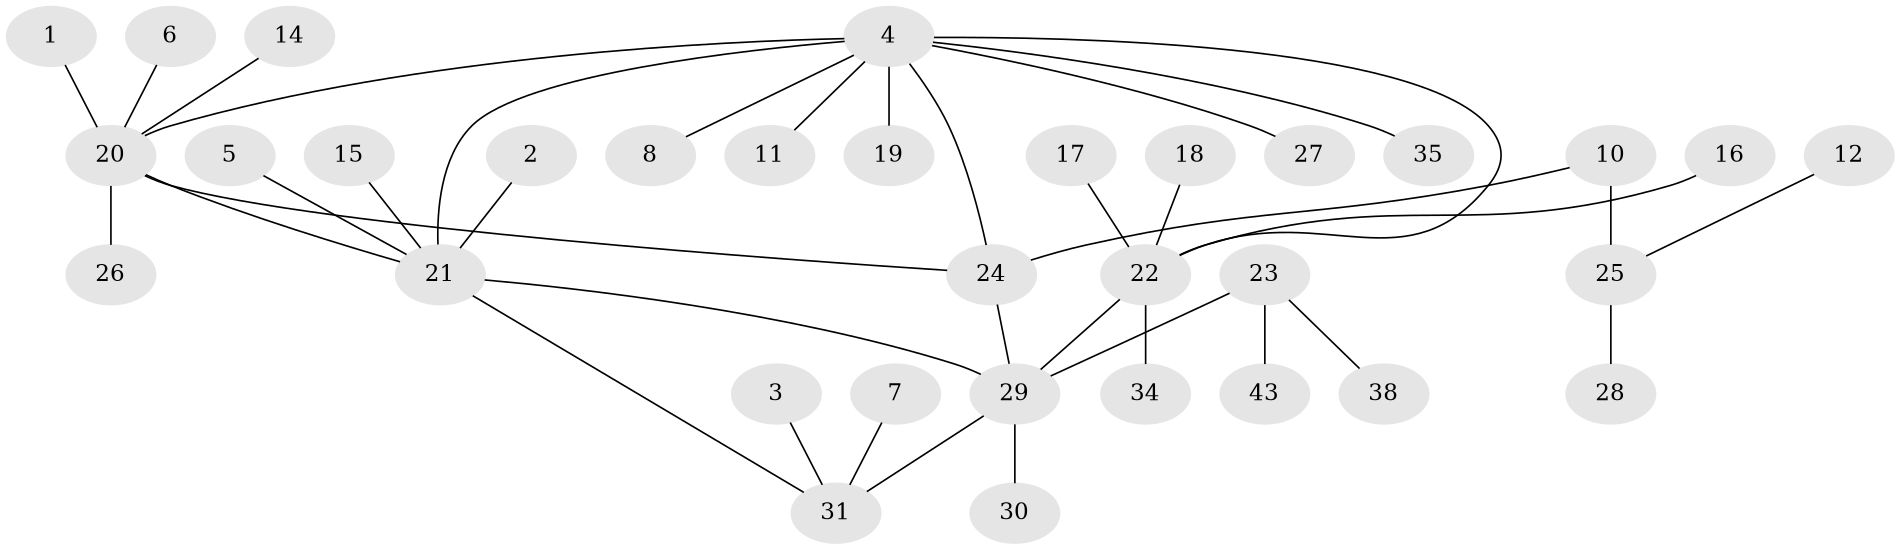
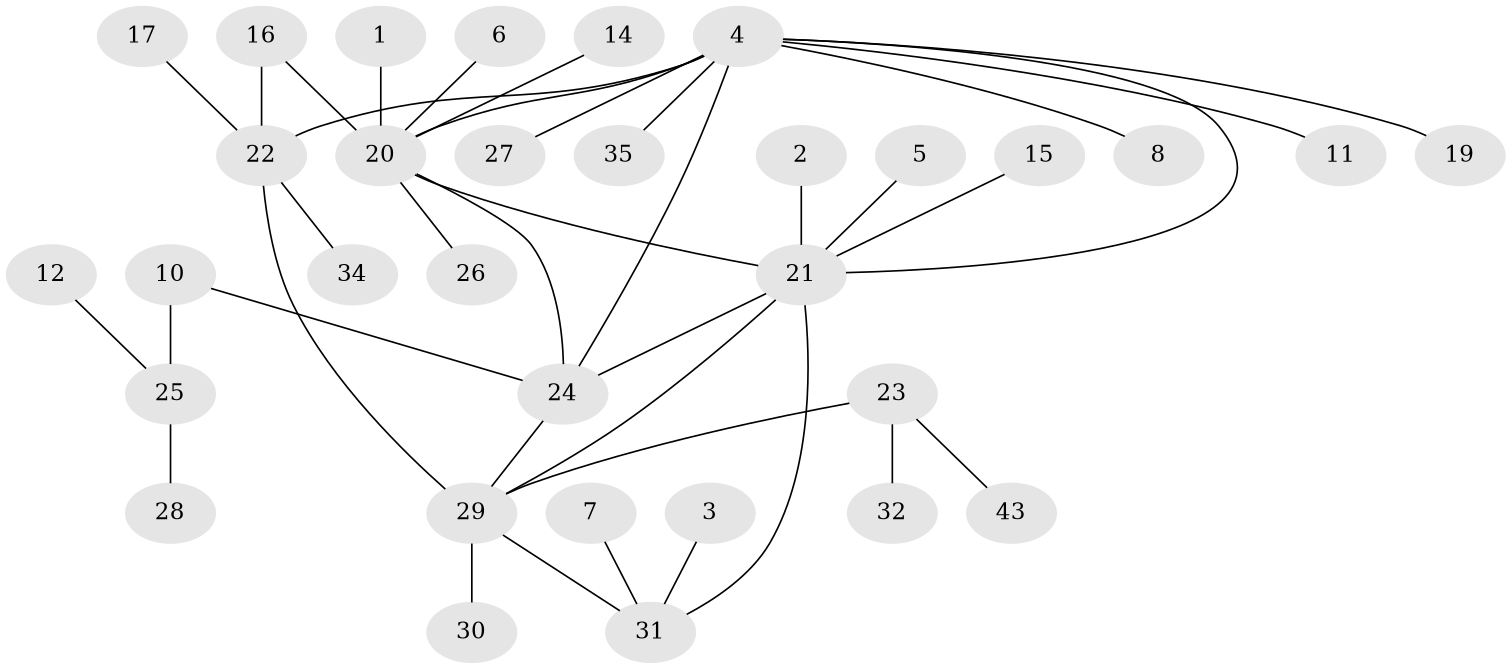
none -> (321, 96)
(1190, 156) -> none
none -> (682, 334)
(1384, 394) -> (892, 513)
